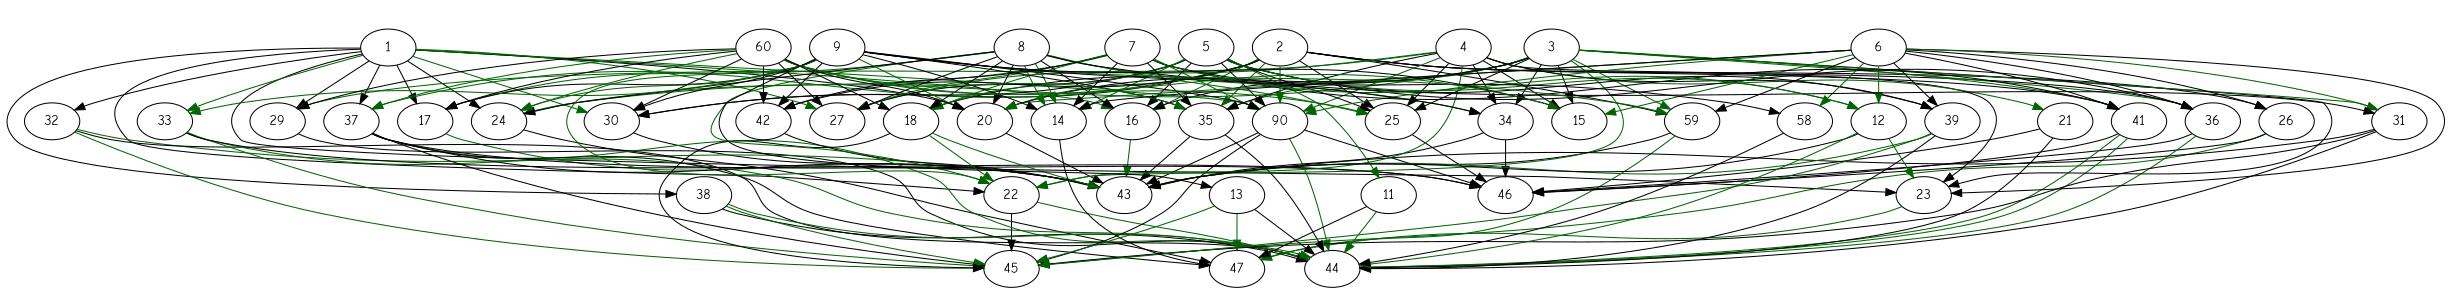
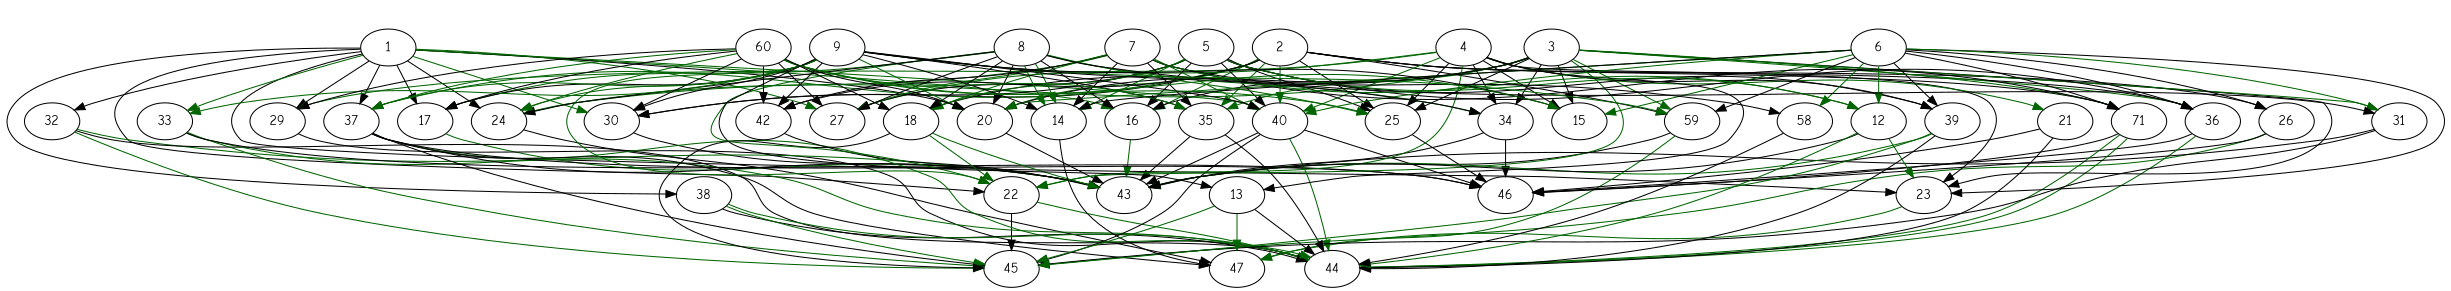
(1336, 75) -> (1615, 163)
none -> (600, 85)
(1280, 121) -> (1280, 121)
(2139, 121) -> (2139, 121)
(1389, 195) -> none
(2032, 226) -> none
